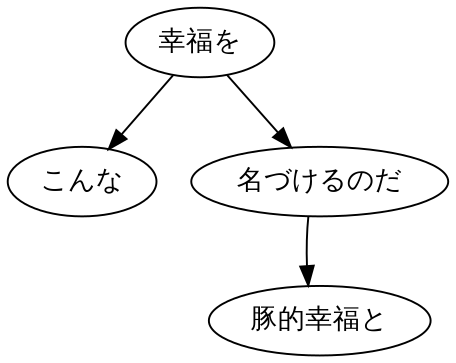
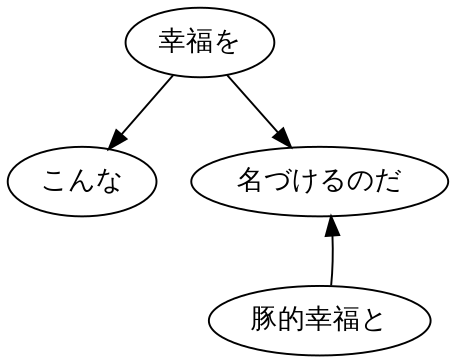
(307, 241) -> (333, 261)
